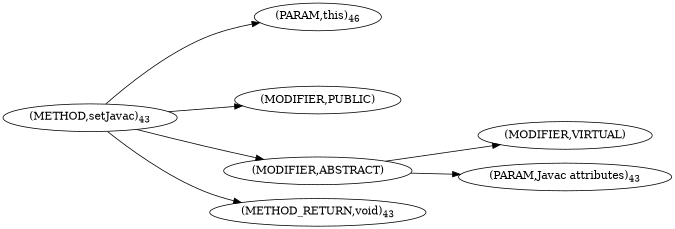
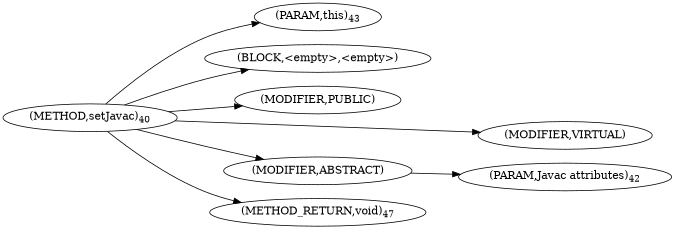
(354, 16) -> (354, 16)
none -> (318, 58)
(145, 117) -> (145, 117)
(439, 153) -> (324, 126)
(635, 176) -> (635, 176)
(389, 211) -> (389, 211)
